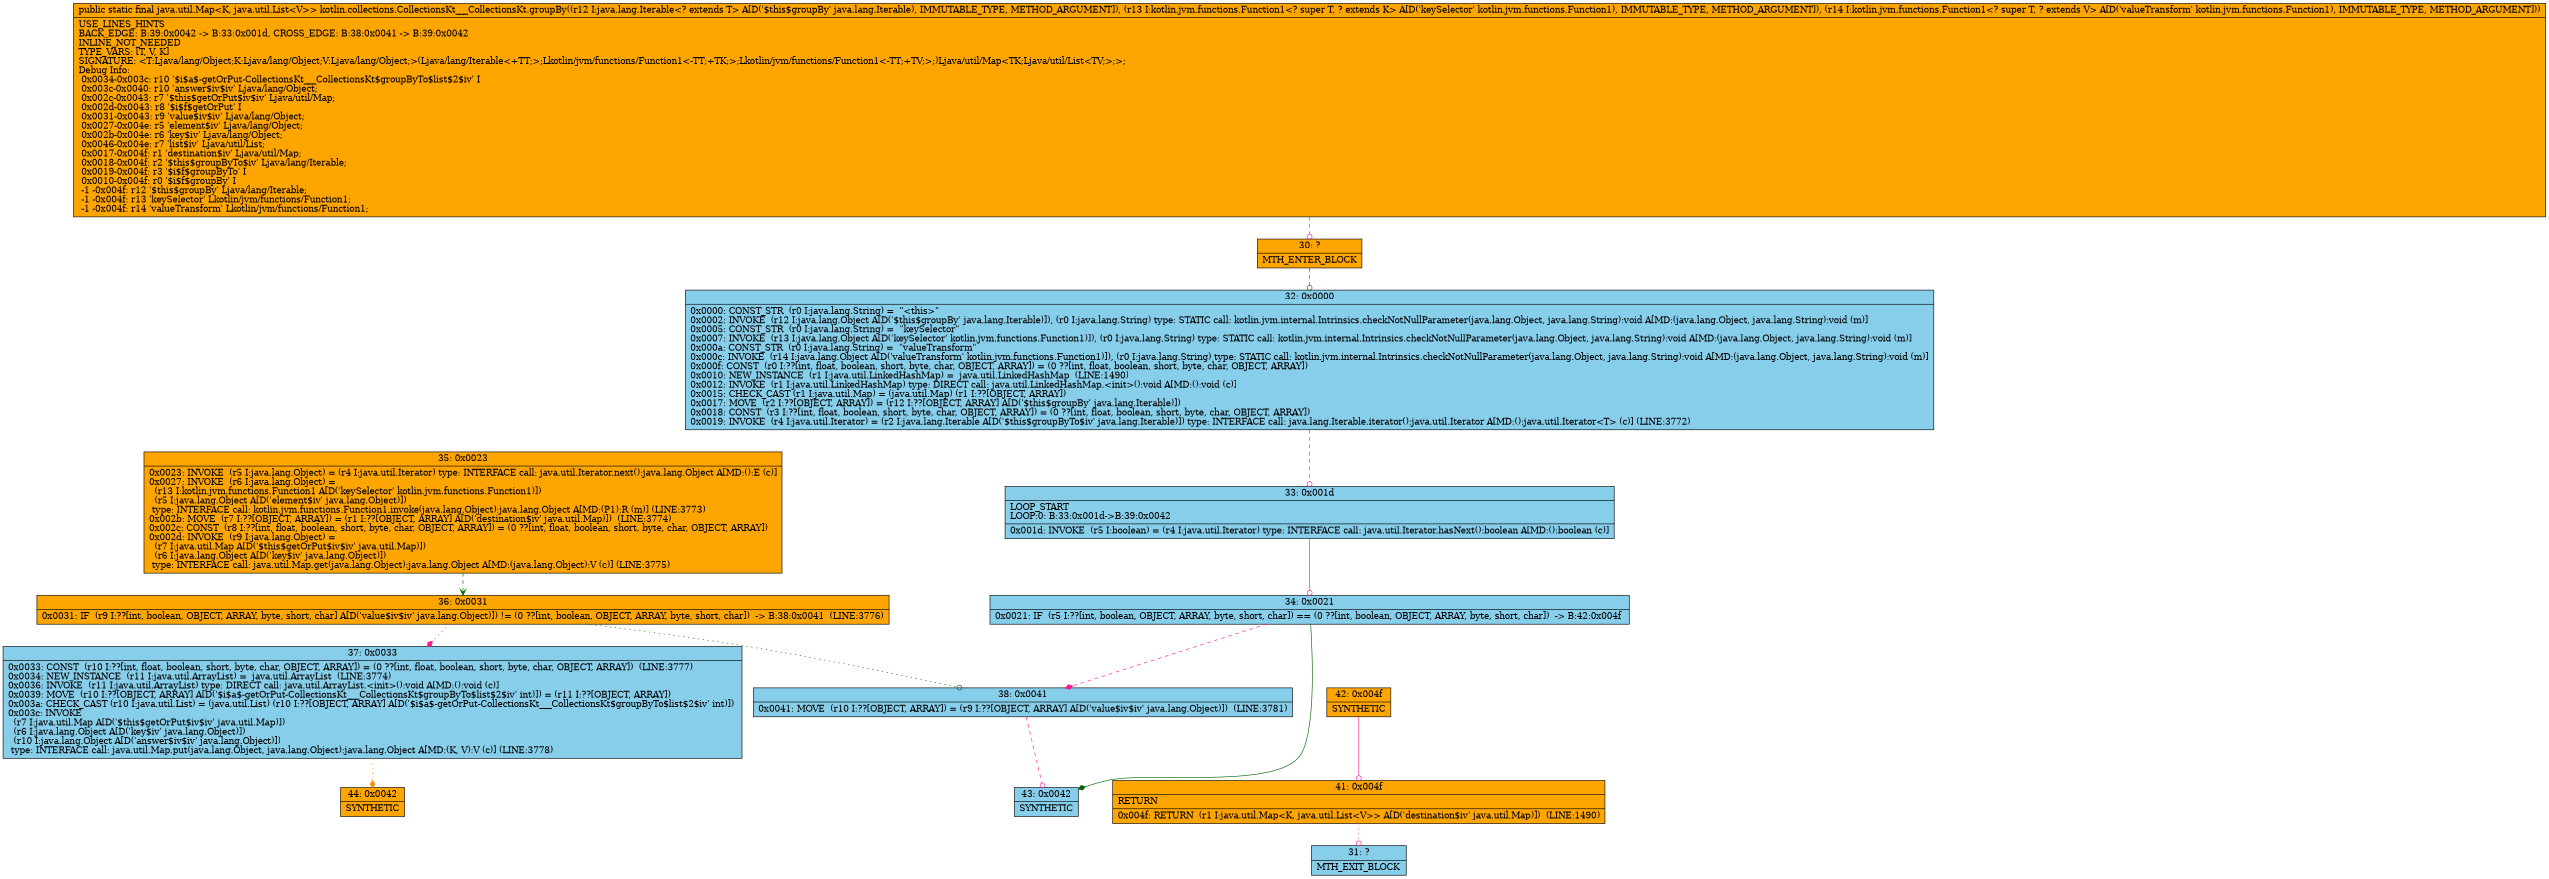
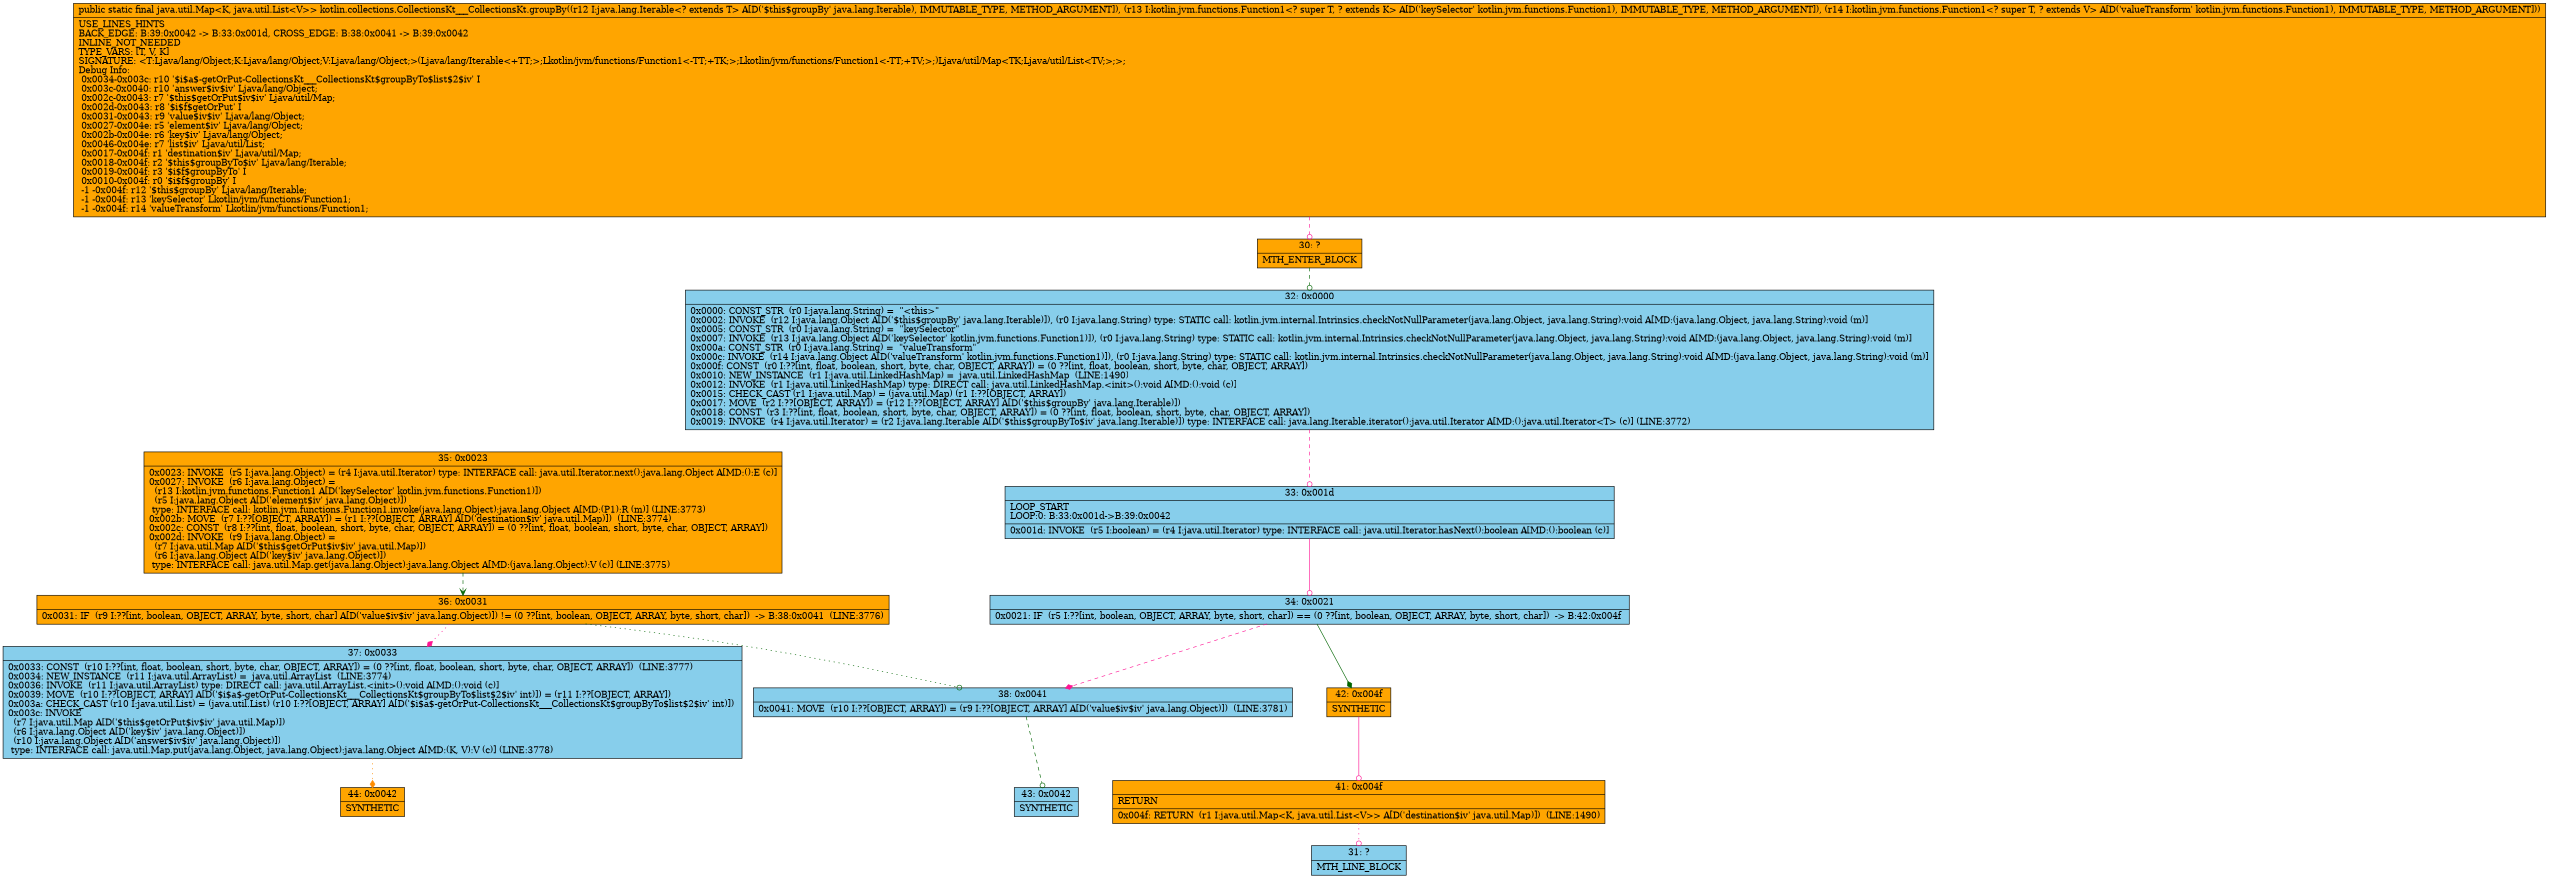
(1034, 750) -> (1034, 750)
(1261, 773) -> (1332, 653)
(1358, 868) -> (1359, 868)
